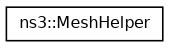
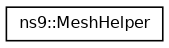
(85, 24) -> (85, 24)
